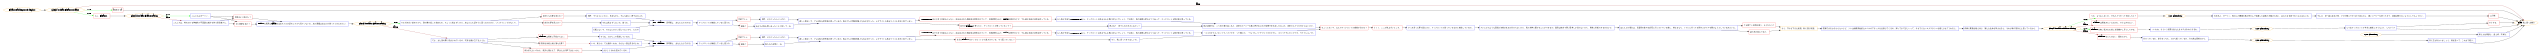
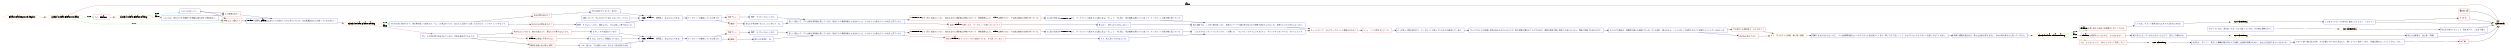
(98, 10) -> (147, 24)
(2526, 23) -> (2500, 24)
none -> (2159, 36)
(2114, 37) -> none
